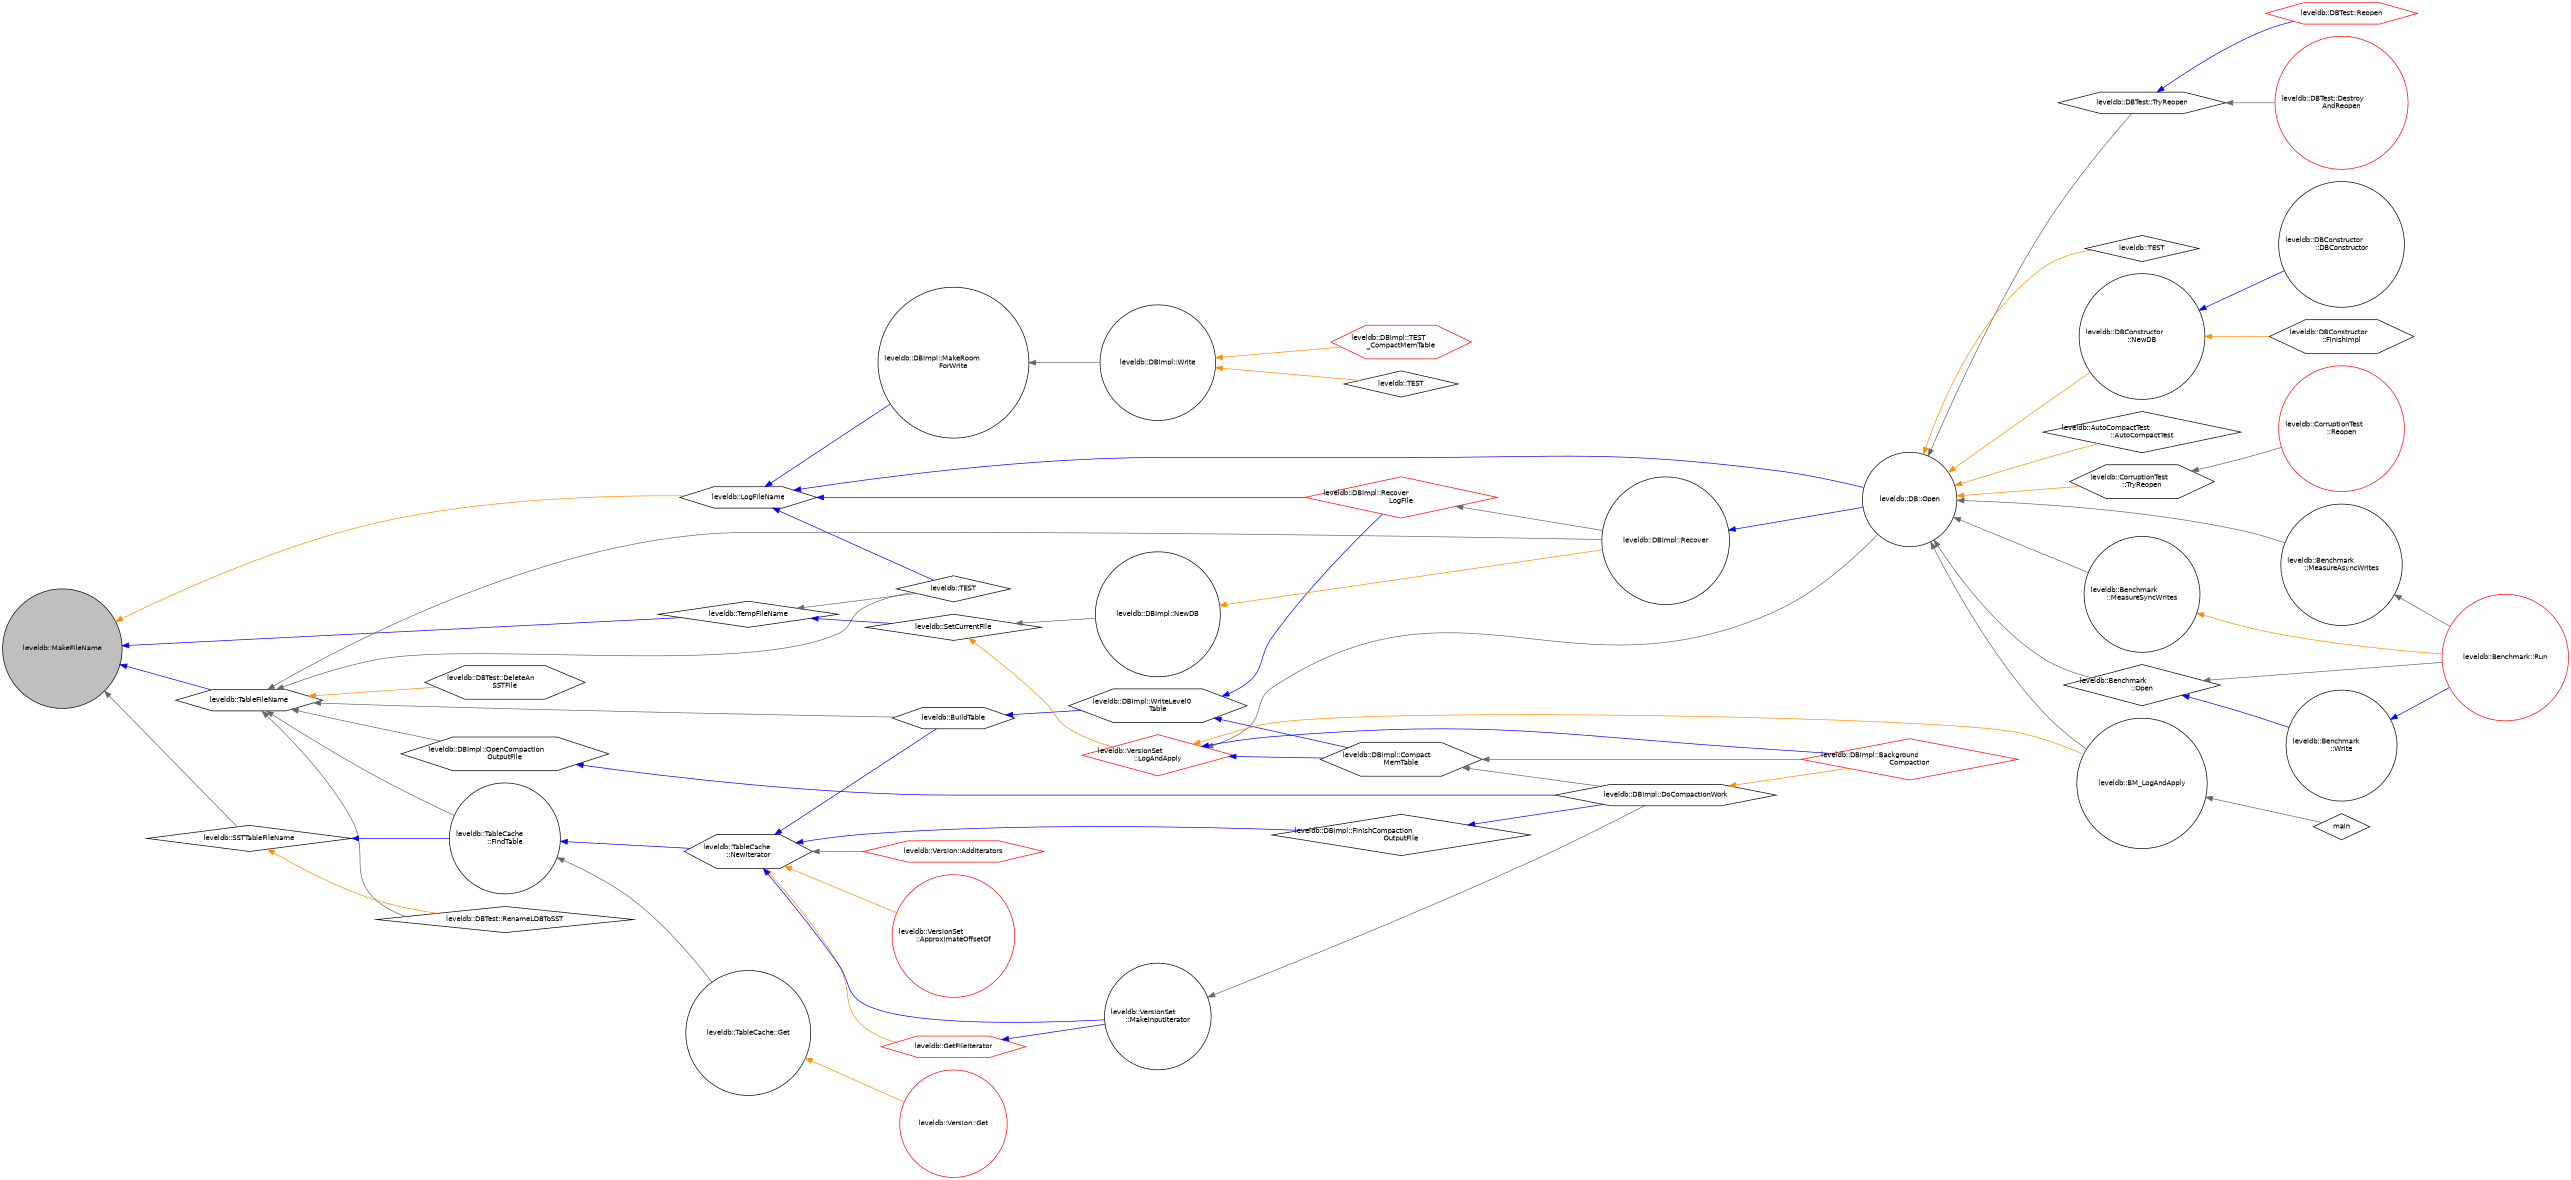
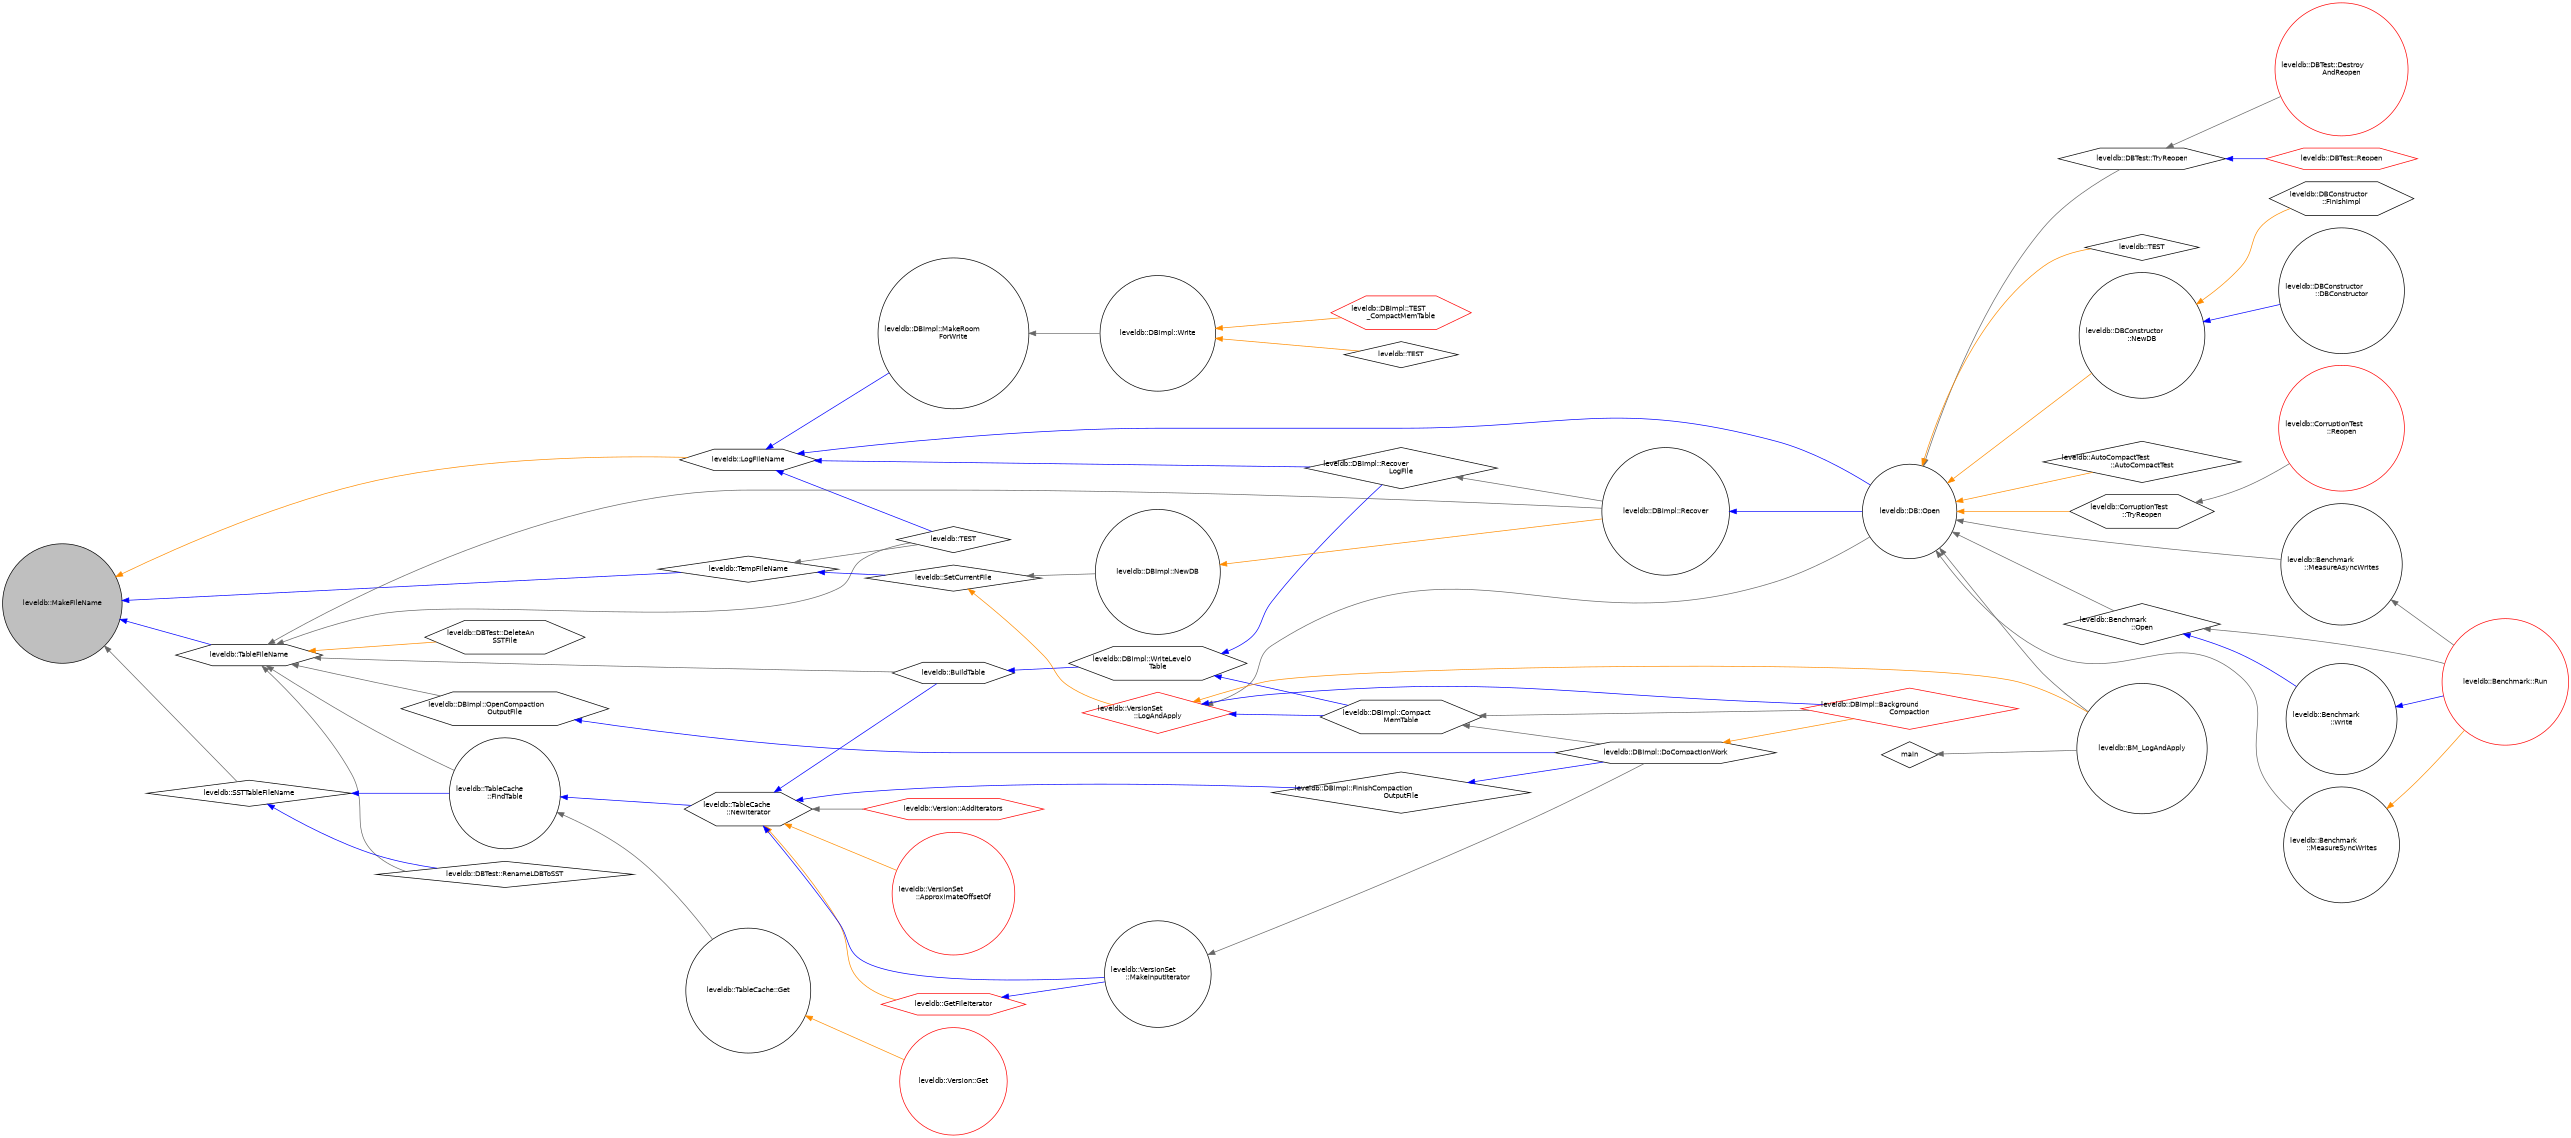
(1401, 497) -> (1401, 468)
(2267, 811) -> (2010, 752)
(352, 892) -> (352, 846)
